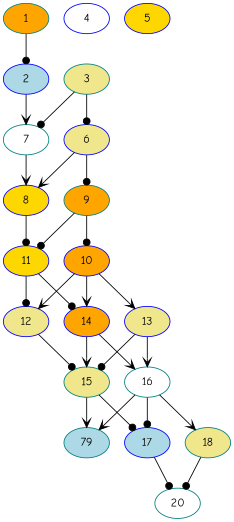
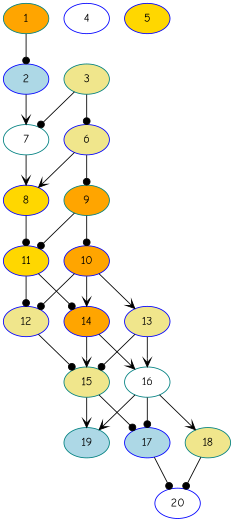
(60, 287) -> (61, 287)
(87, 443) -> (87, 443)
(178, 503) -> (178, 503)
